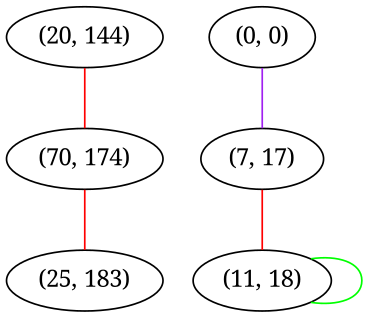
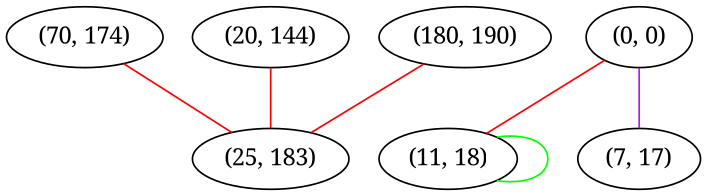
none -> (465, 37)
(85, 98) -> (271, 98)
(262, 220) -> (546, 97)
